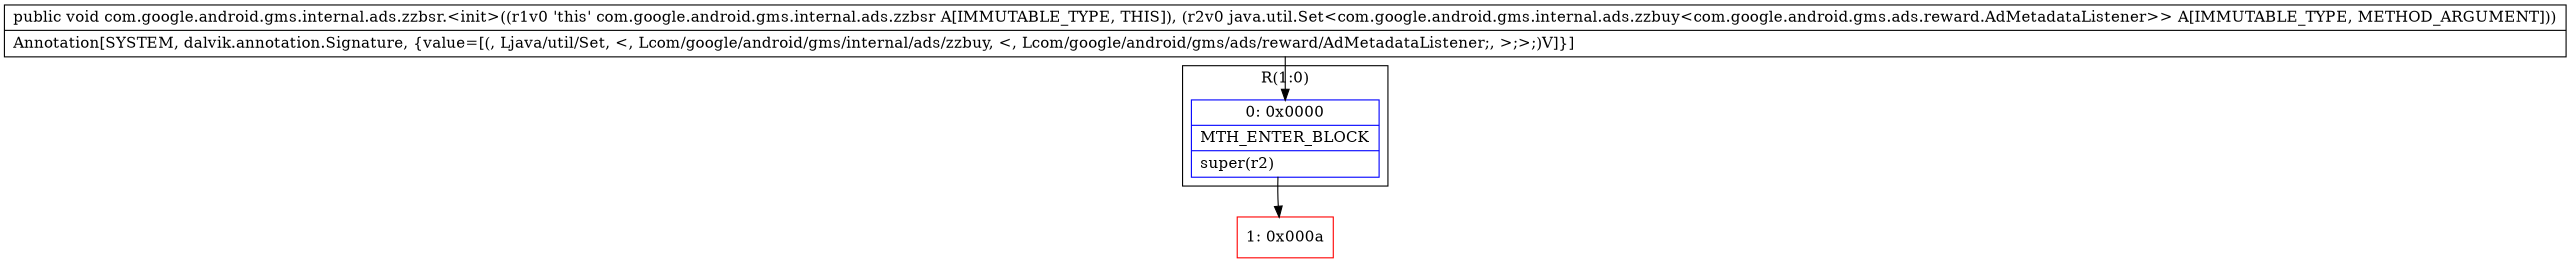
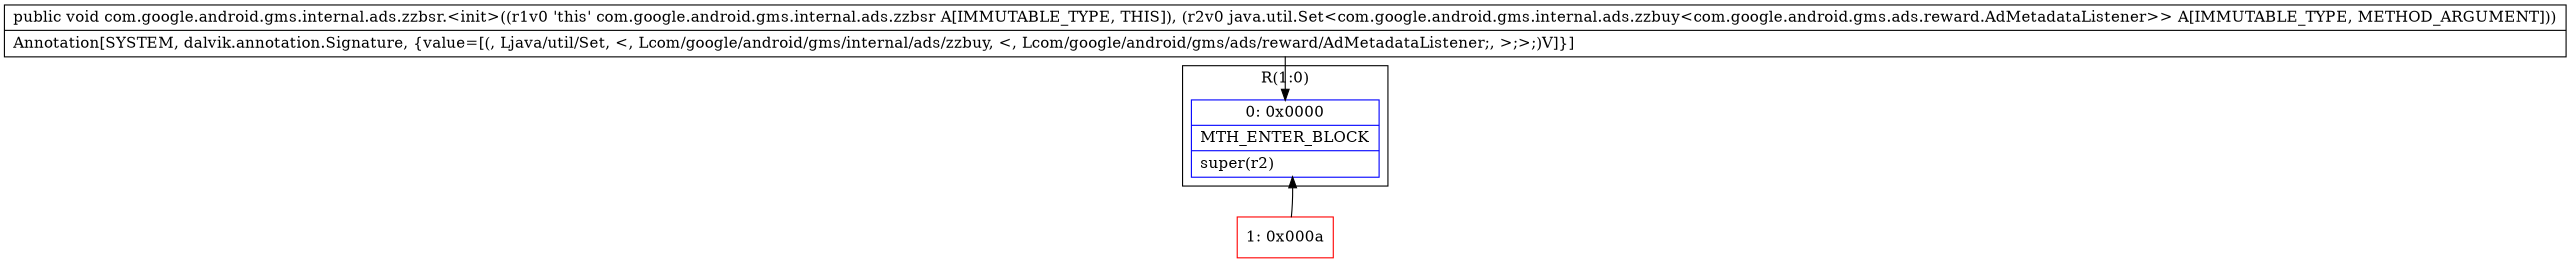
(1278, 193) -> (1292, 203)
